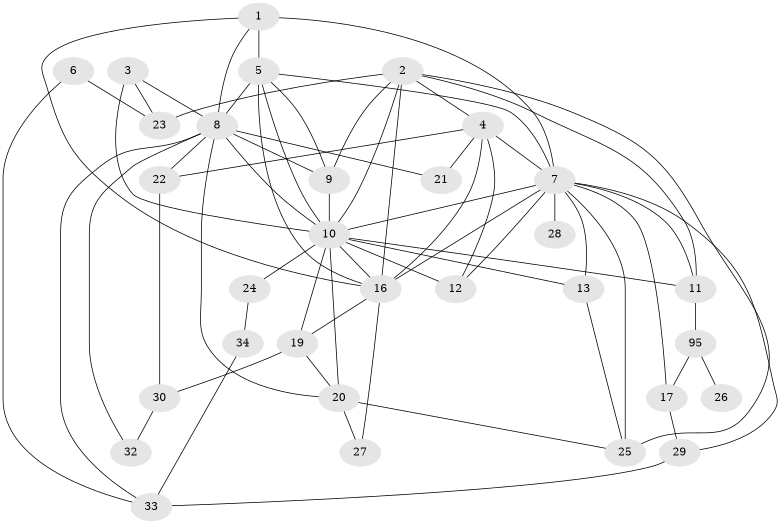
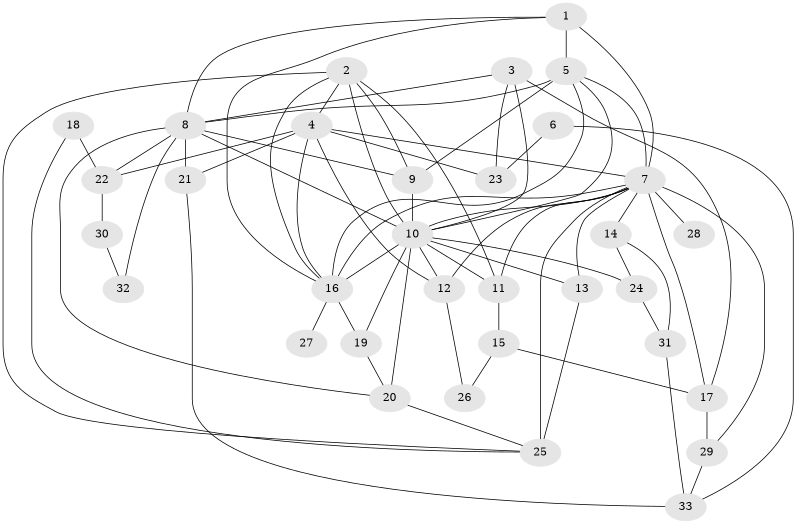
(273, 92) -> (408, 154)
none -> (73, 126)
none -> (702, 186)
none -> (611, 235)
(61, 287) -> (312, 475)
(243, 344) -> (665, 344)
none -> (455, 344)
(696, 344) -> (499, 344)
(240, 369) -> none
(350, 425) -> none
